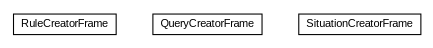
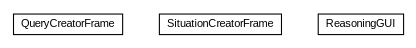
(64, 24) -> none
none -> (360, 24)
